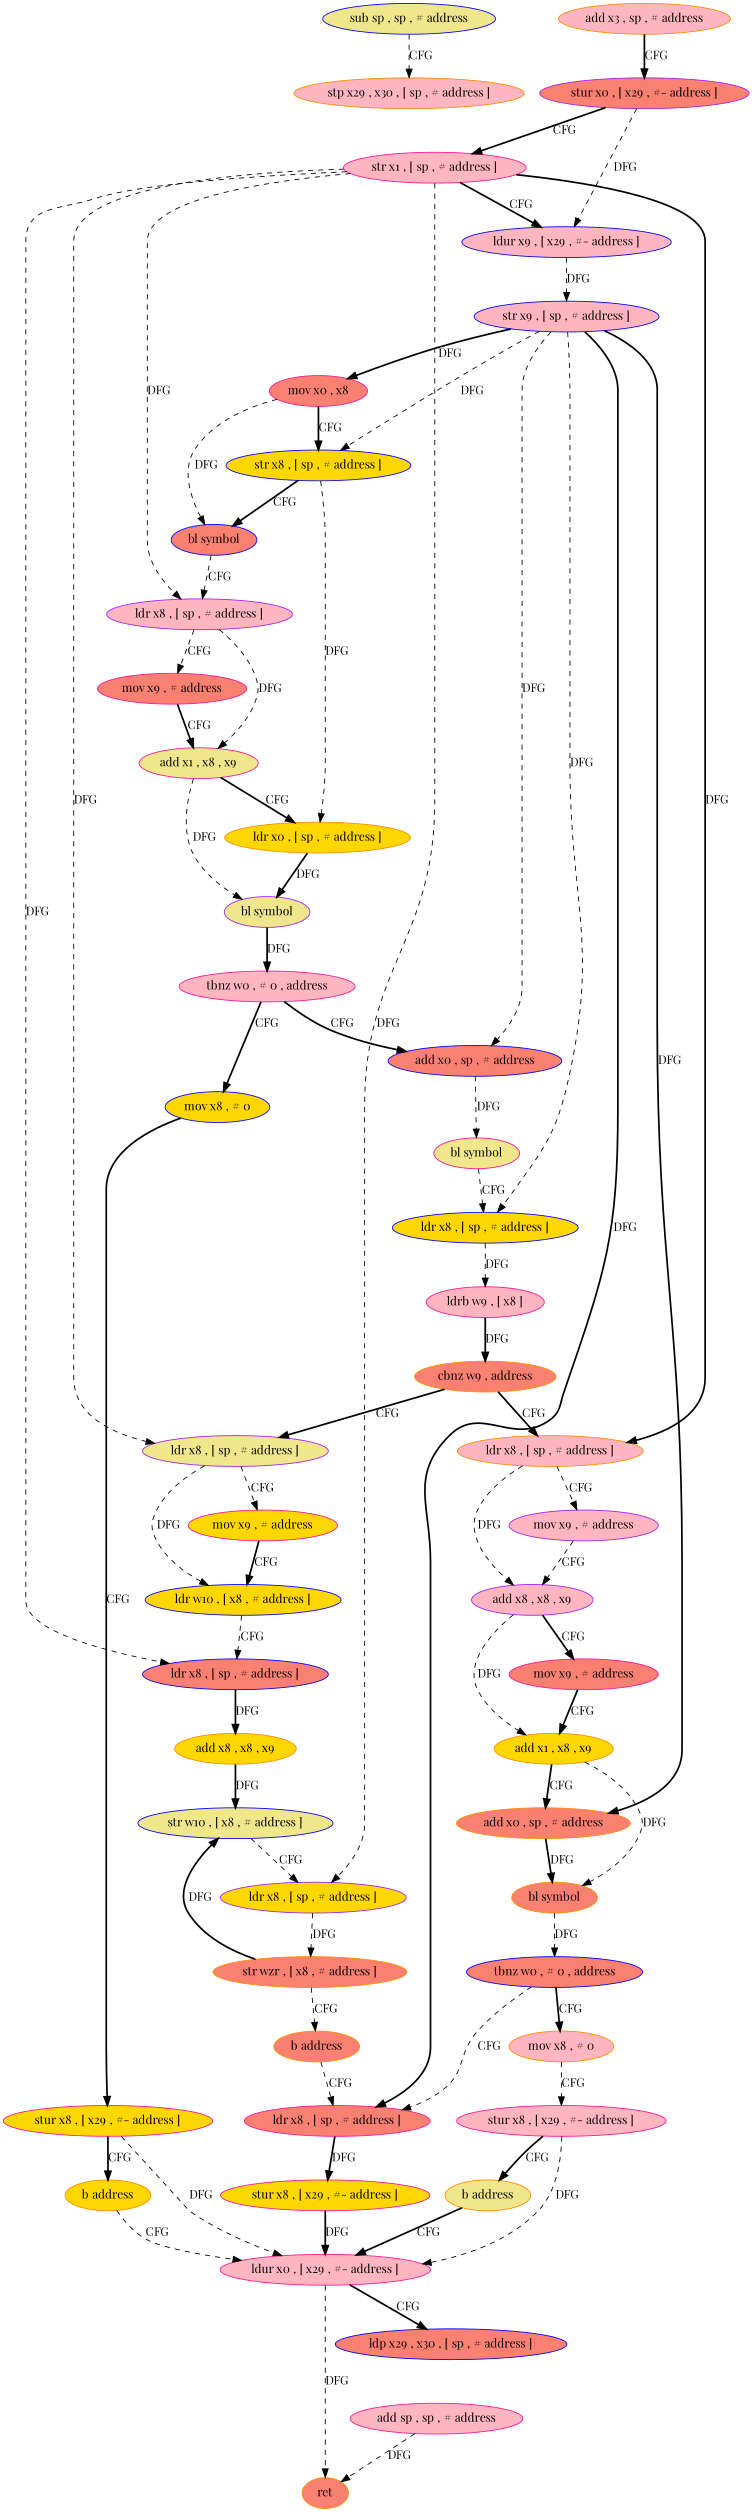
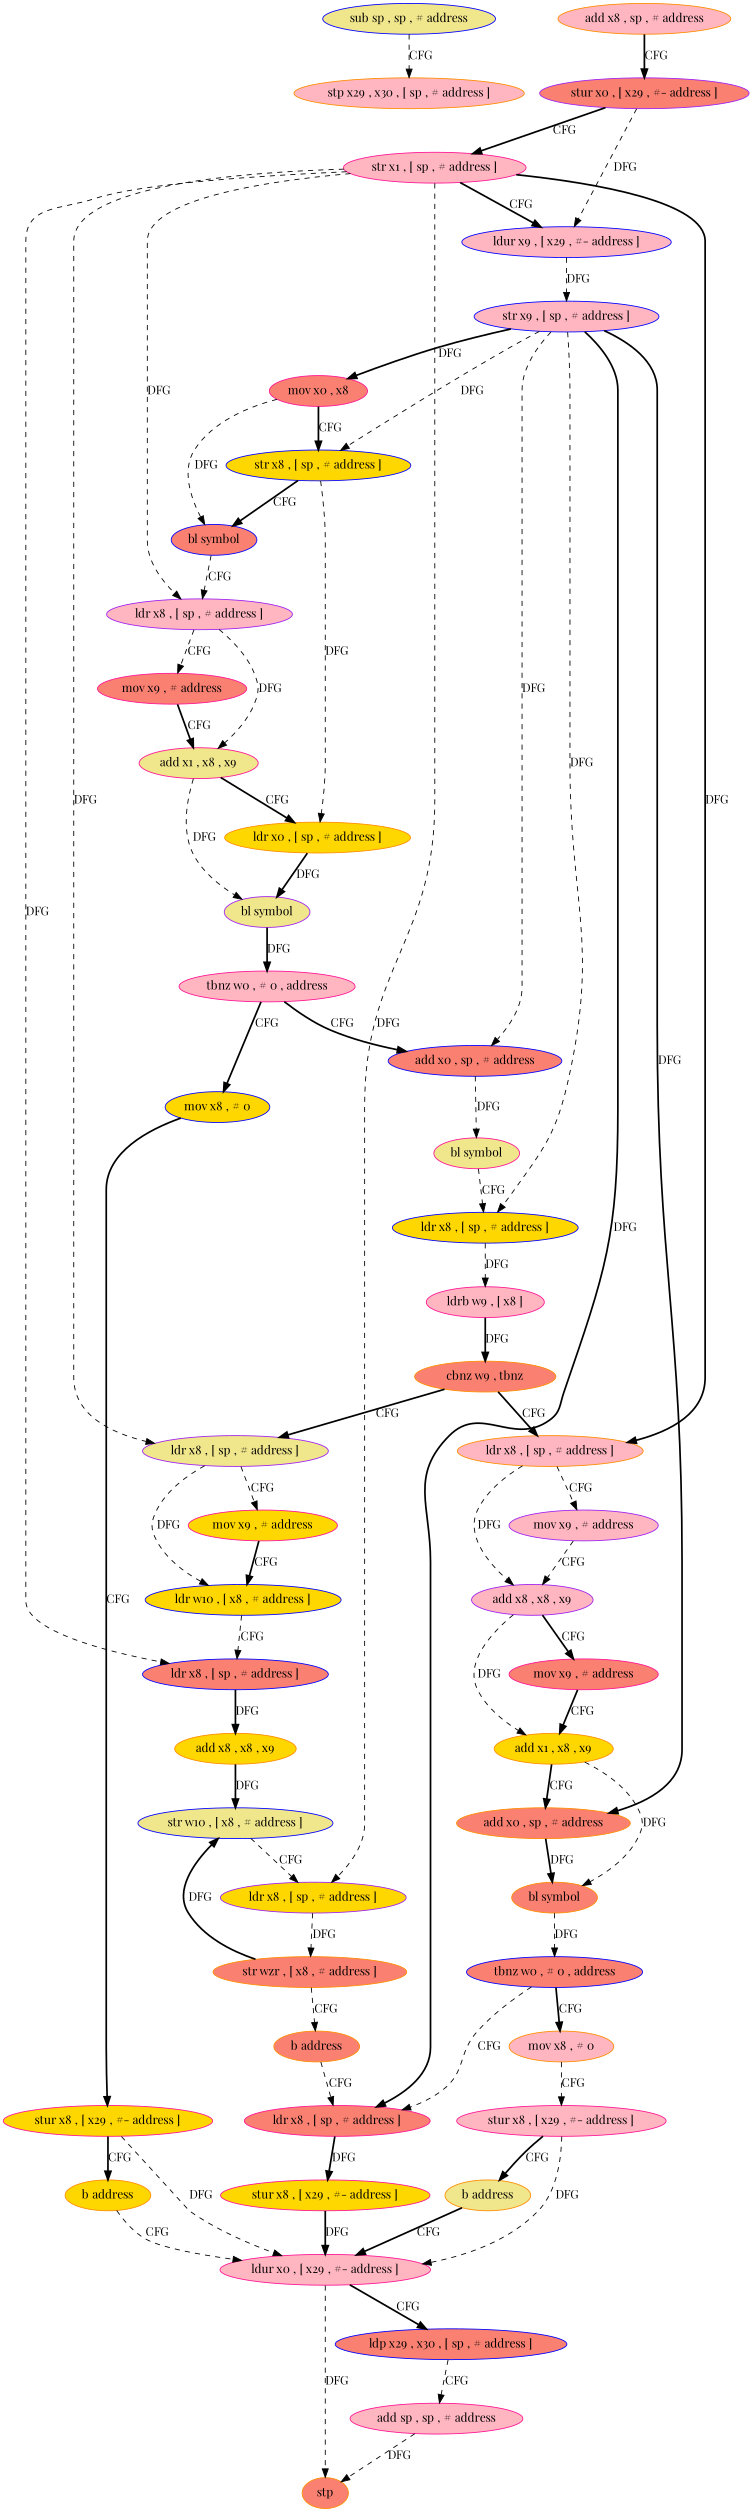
(644, 19) -> (644, 19)
(485, 1377) -> (485, 1377)
none -> (445, 2377)
(325, 2493) -> (325, 2493)
